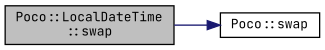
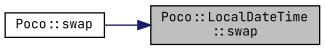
(191, 25) -> (121, 25)
